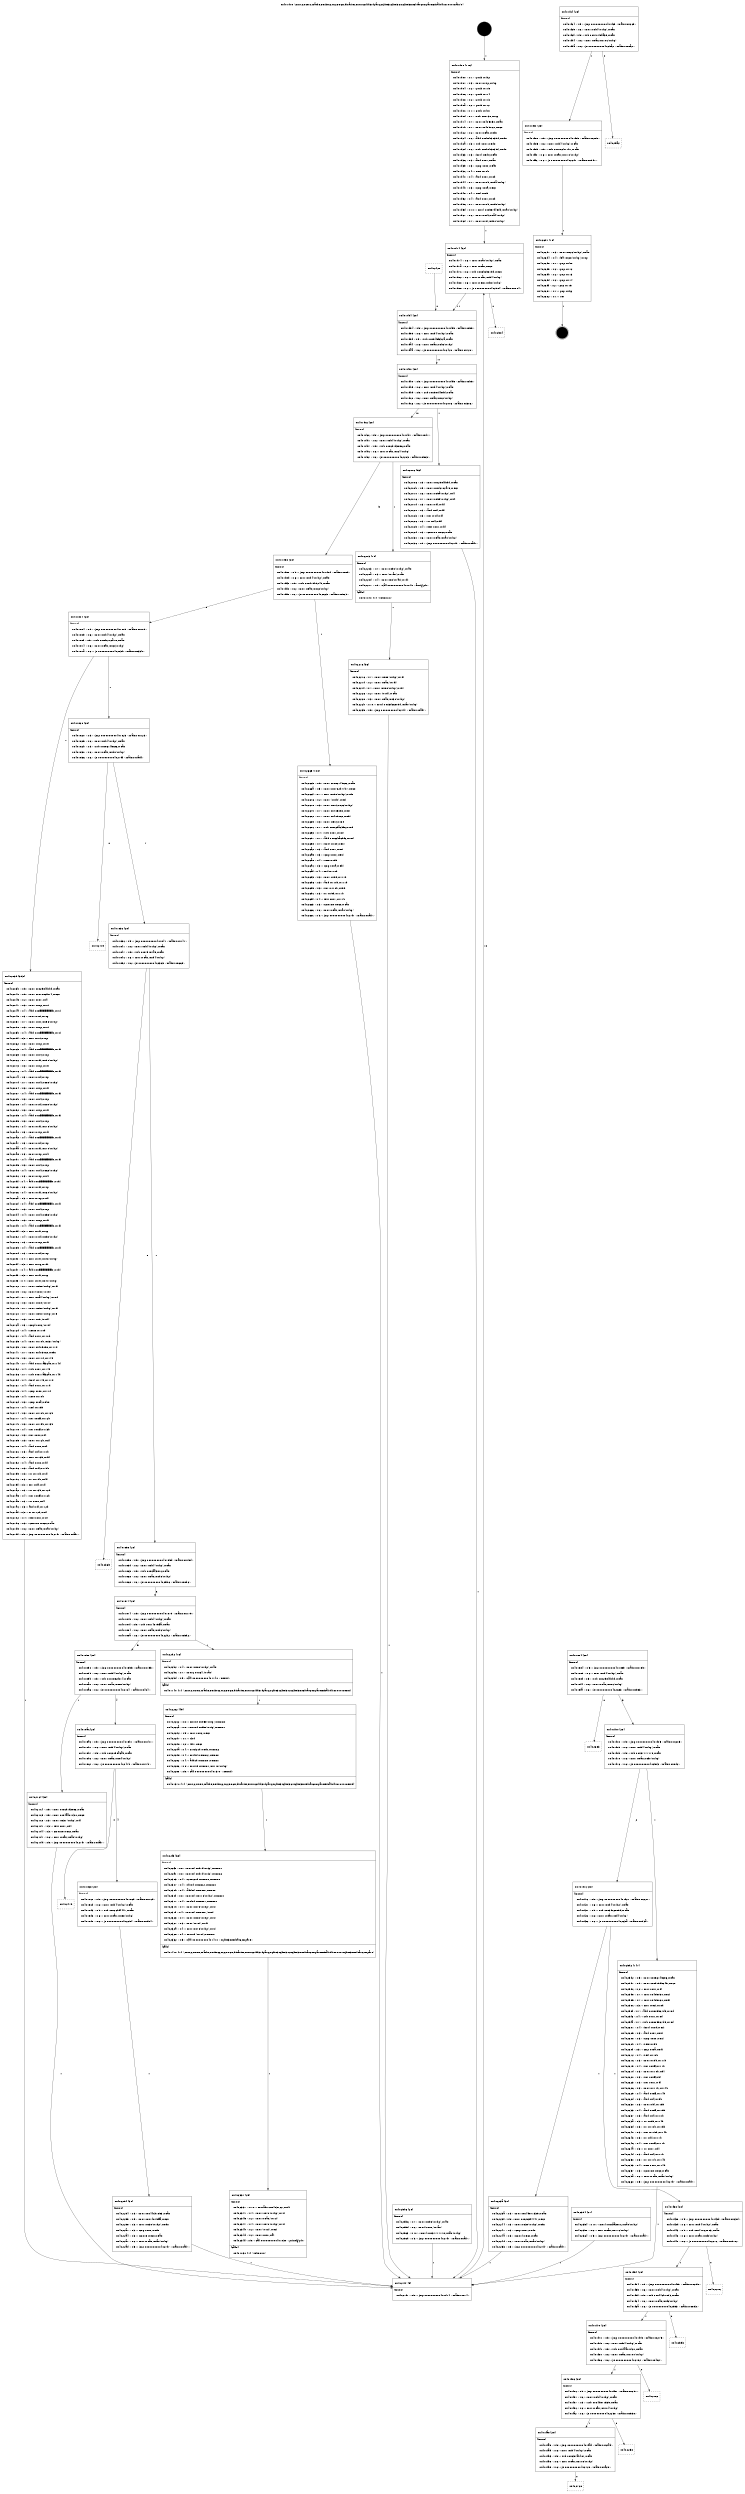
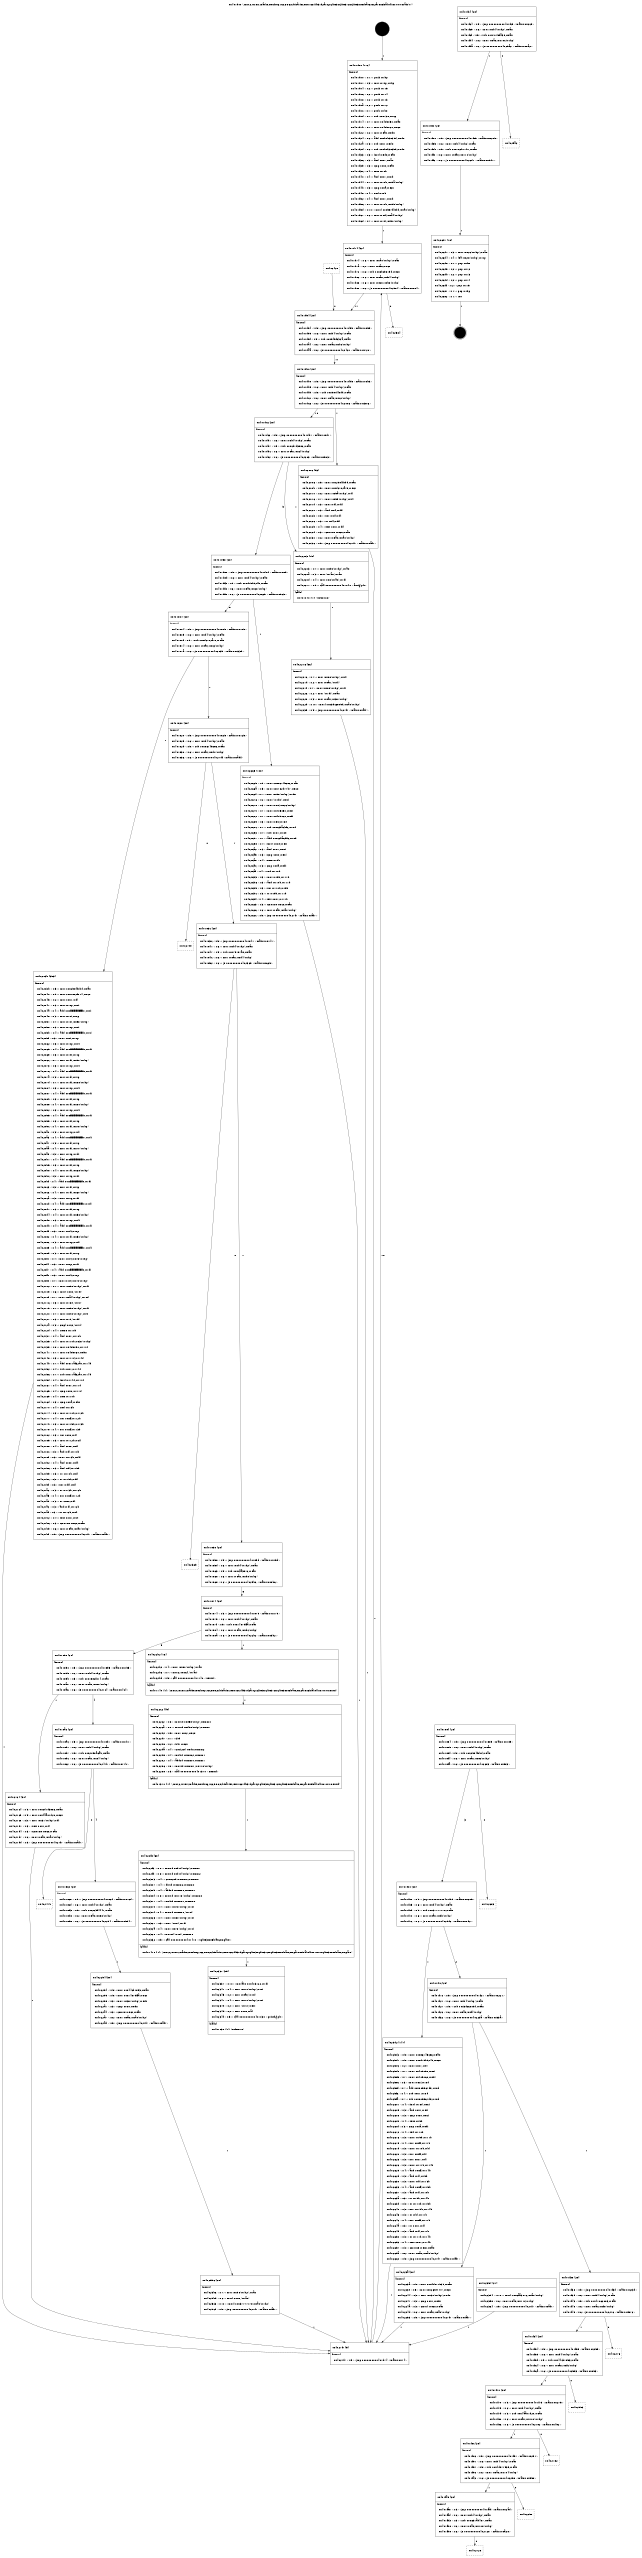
(290, 2272) -> (186, 2151)
